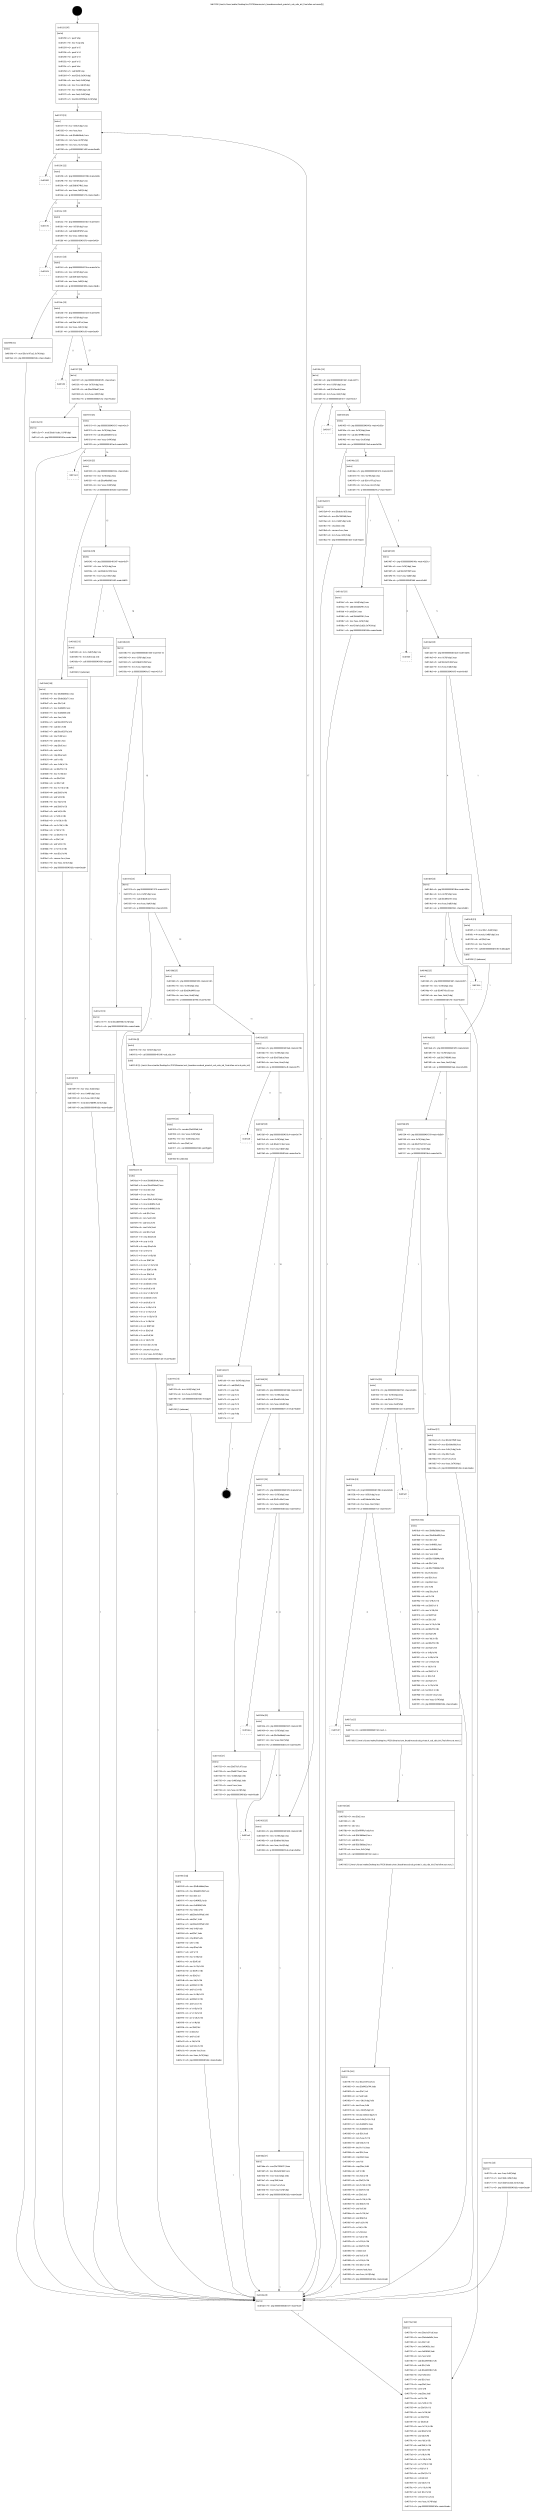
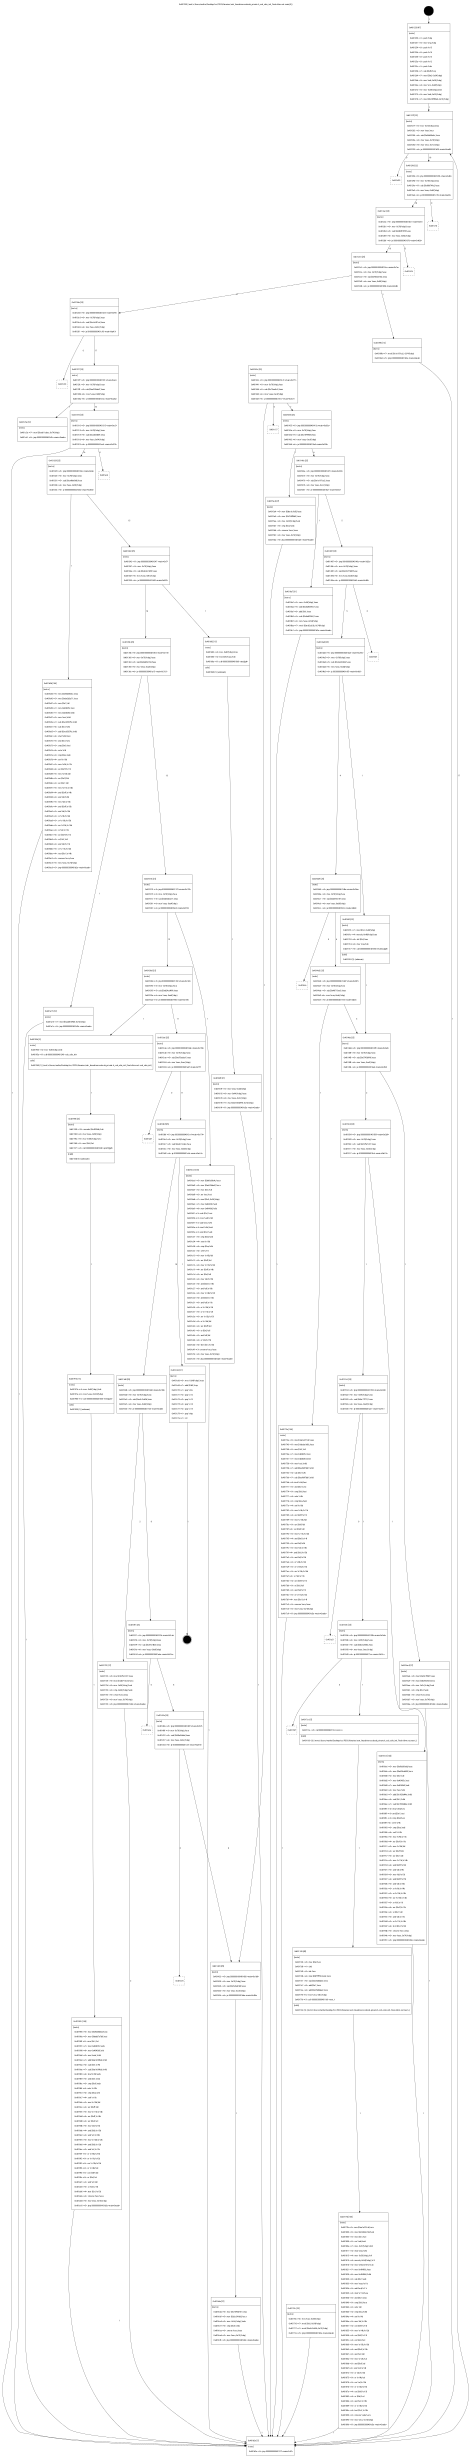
(346, 2352) -> (282, 2027)
